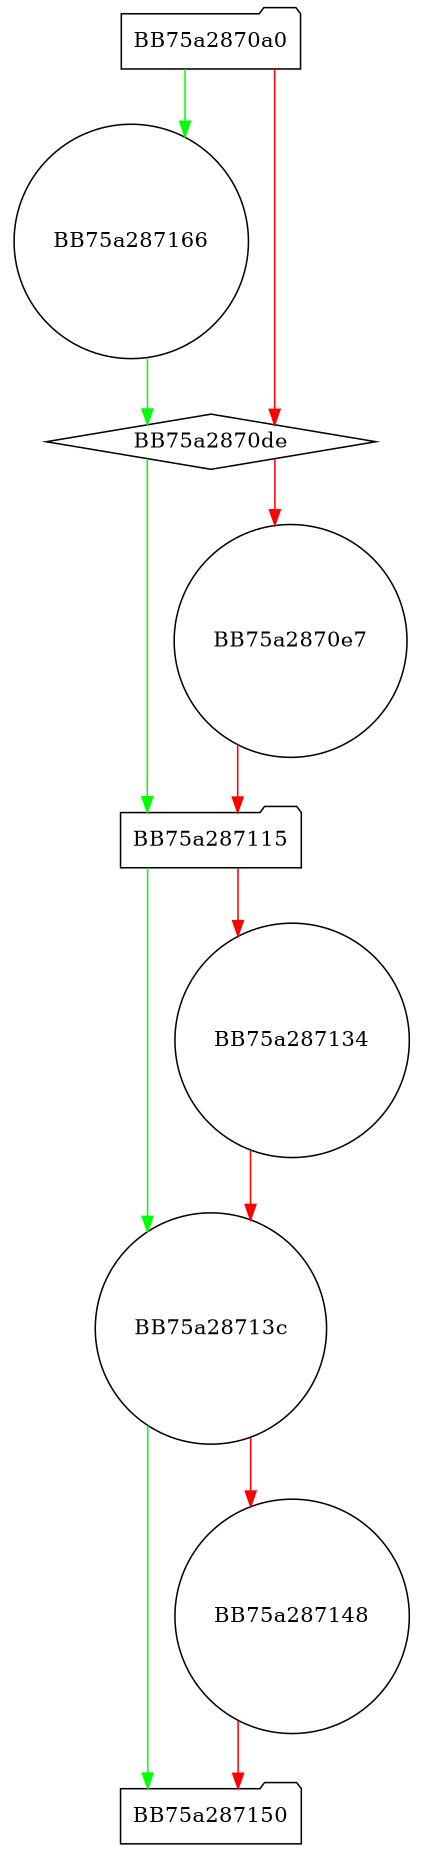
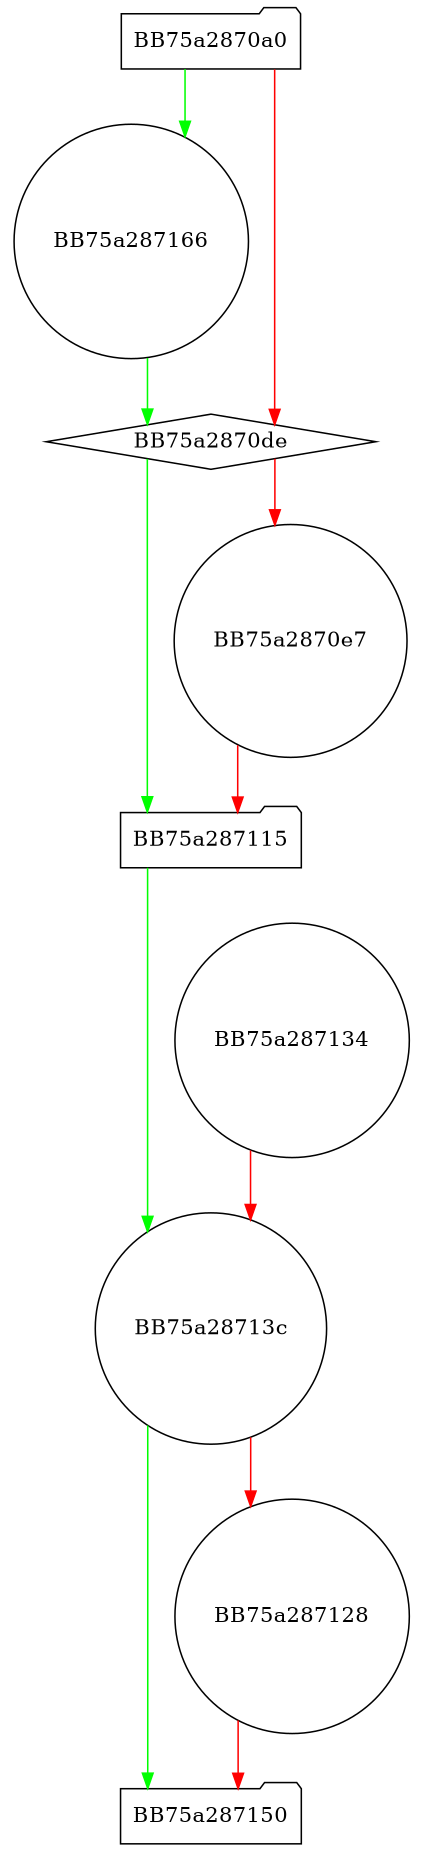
(238, 894) -> none
(292, 1616) -> (292, 1616)
